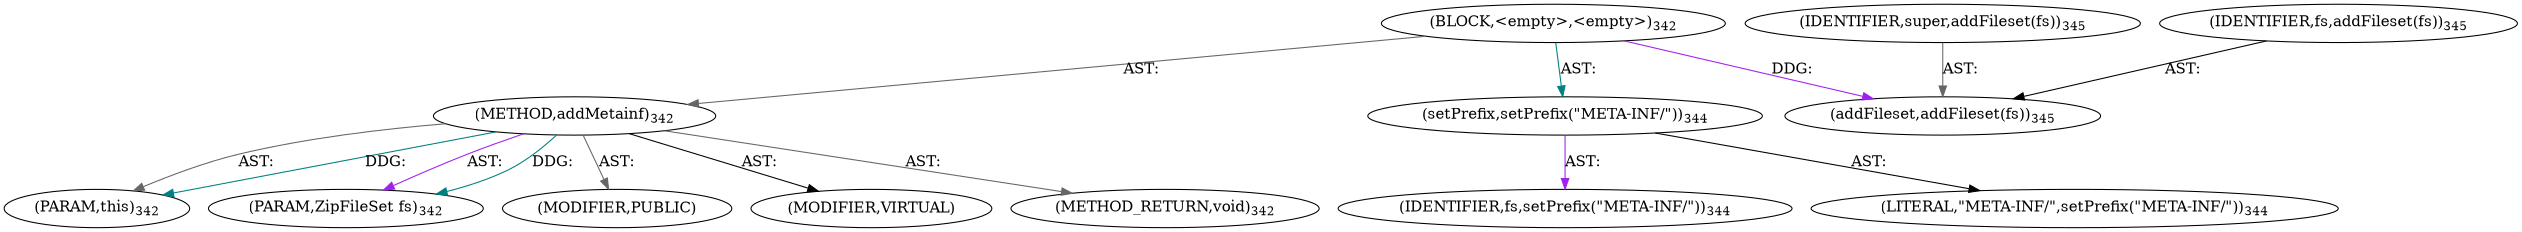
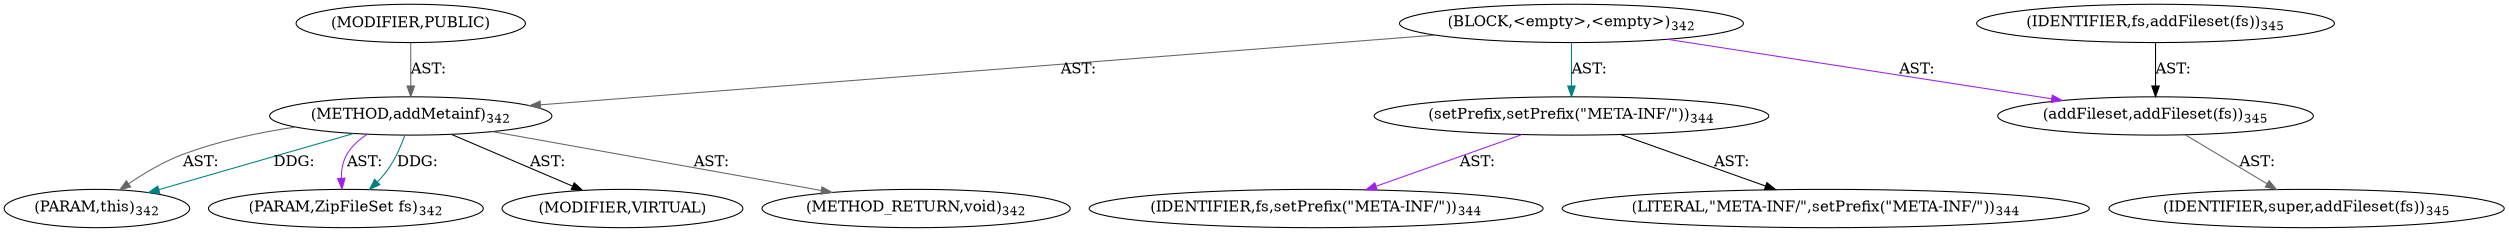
(1943, 64) -> (2226, 159)
(1794, 70) -> (1919, 70)
(594, 157) -> (411, 64)
